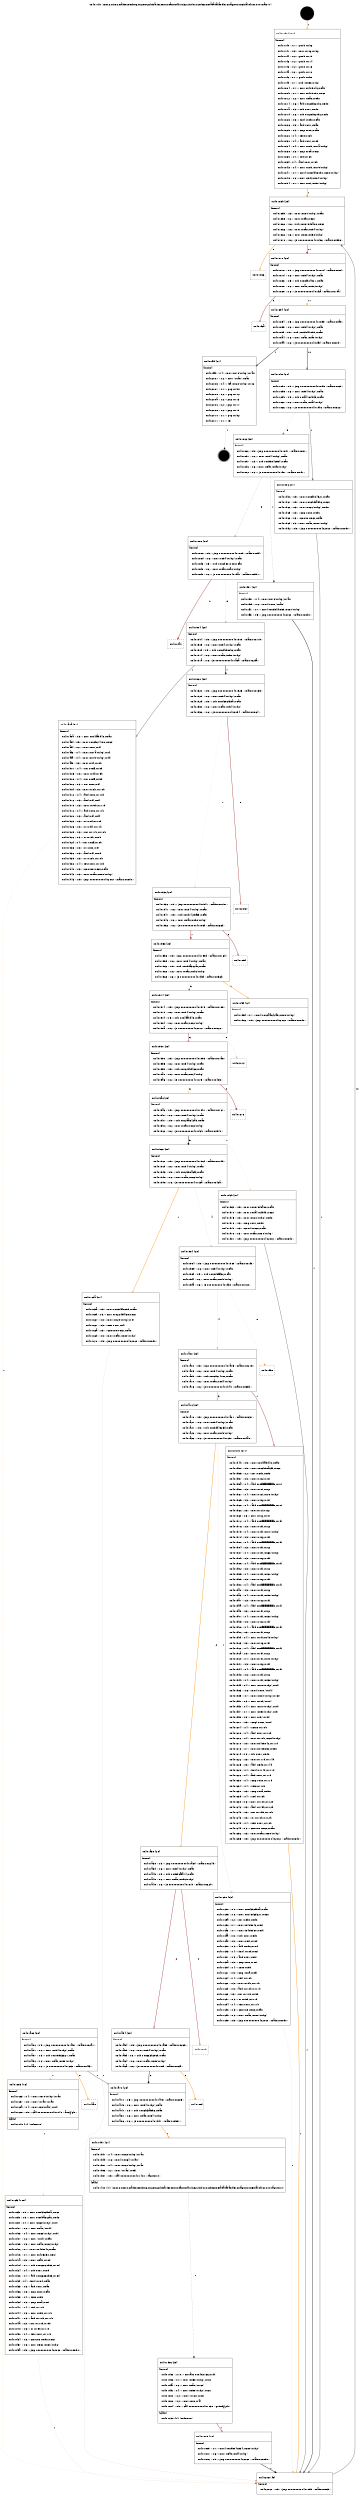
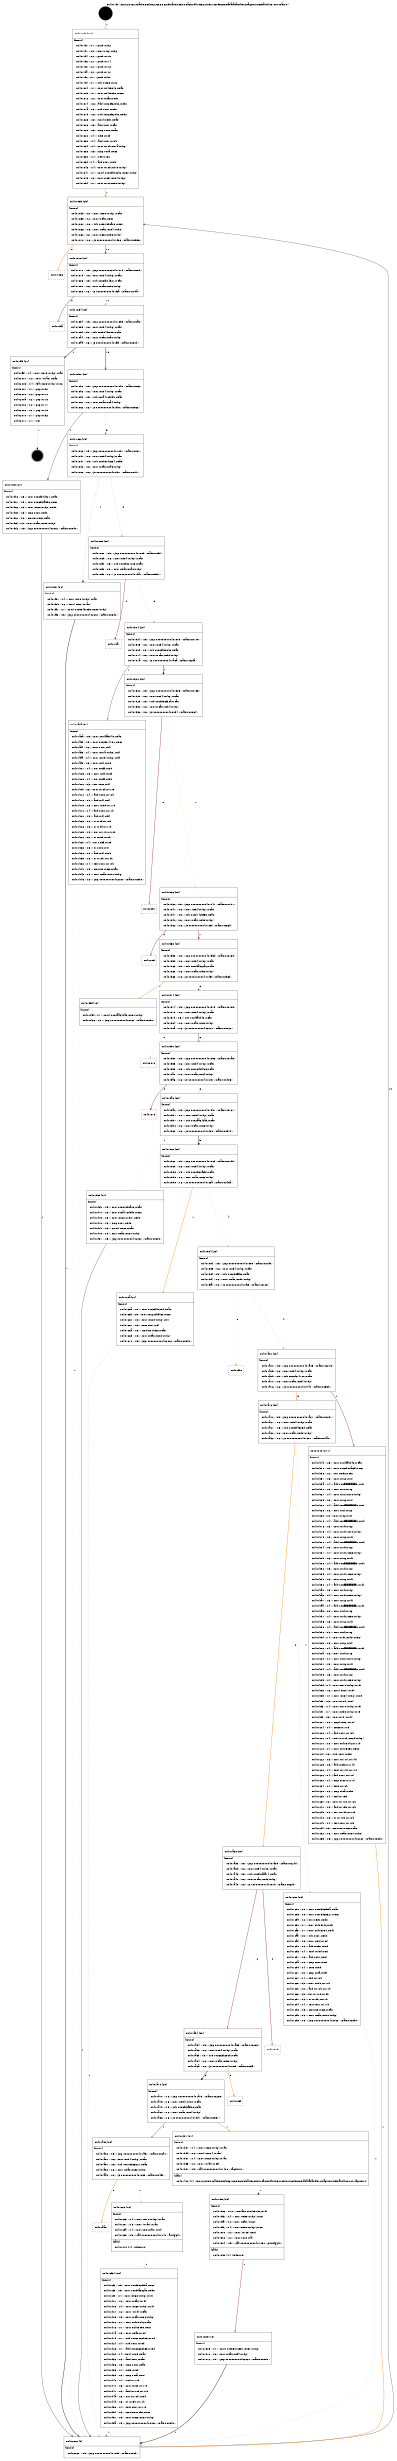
(97, 2077) -> (159, 2129)
